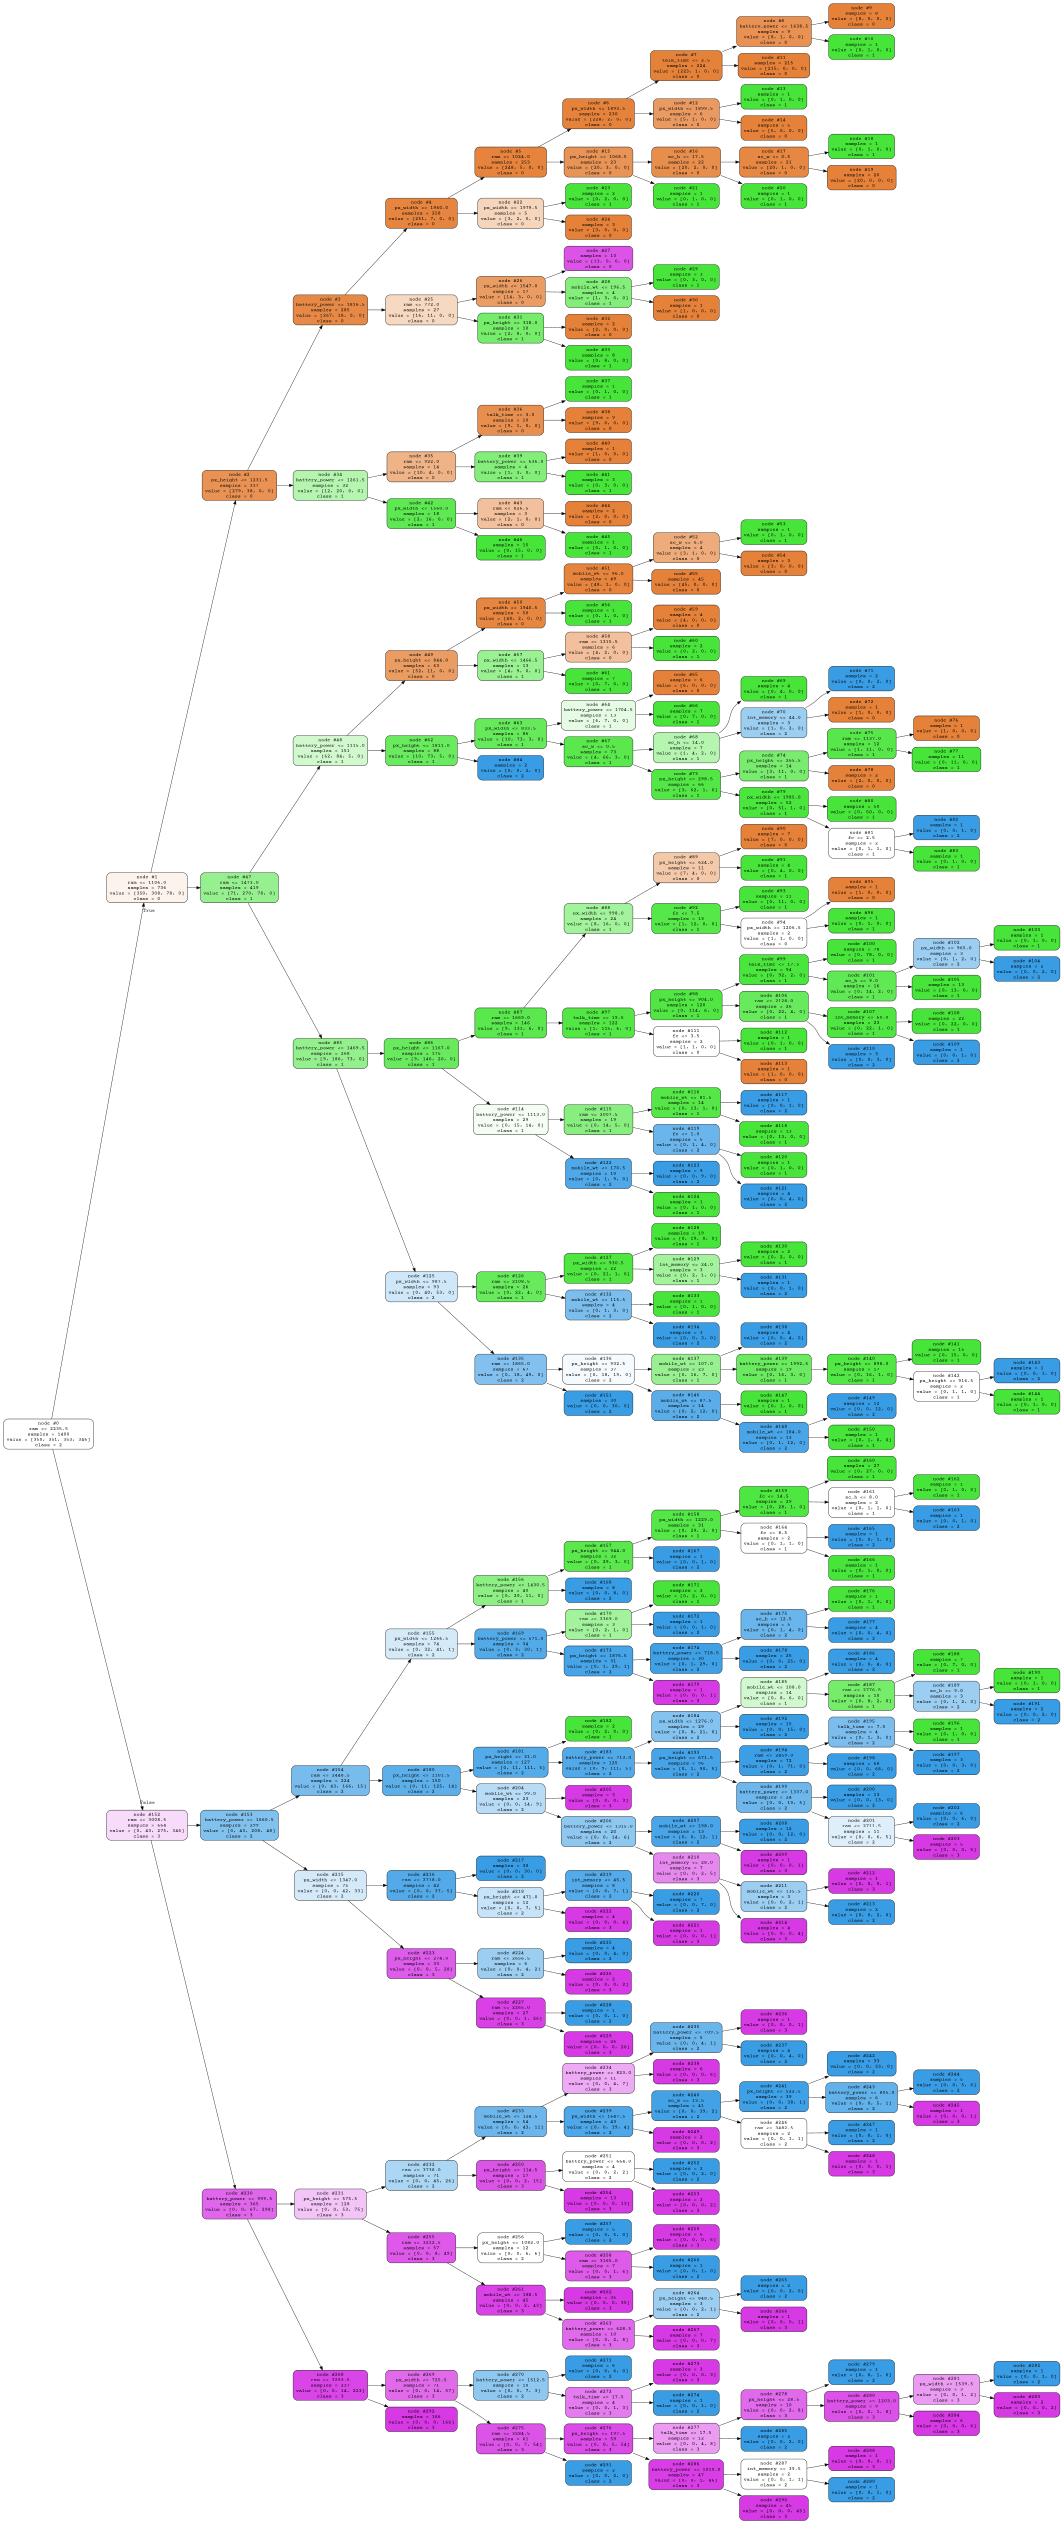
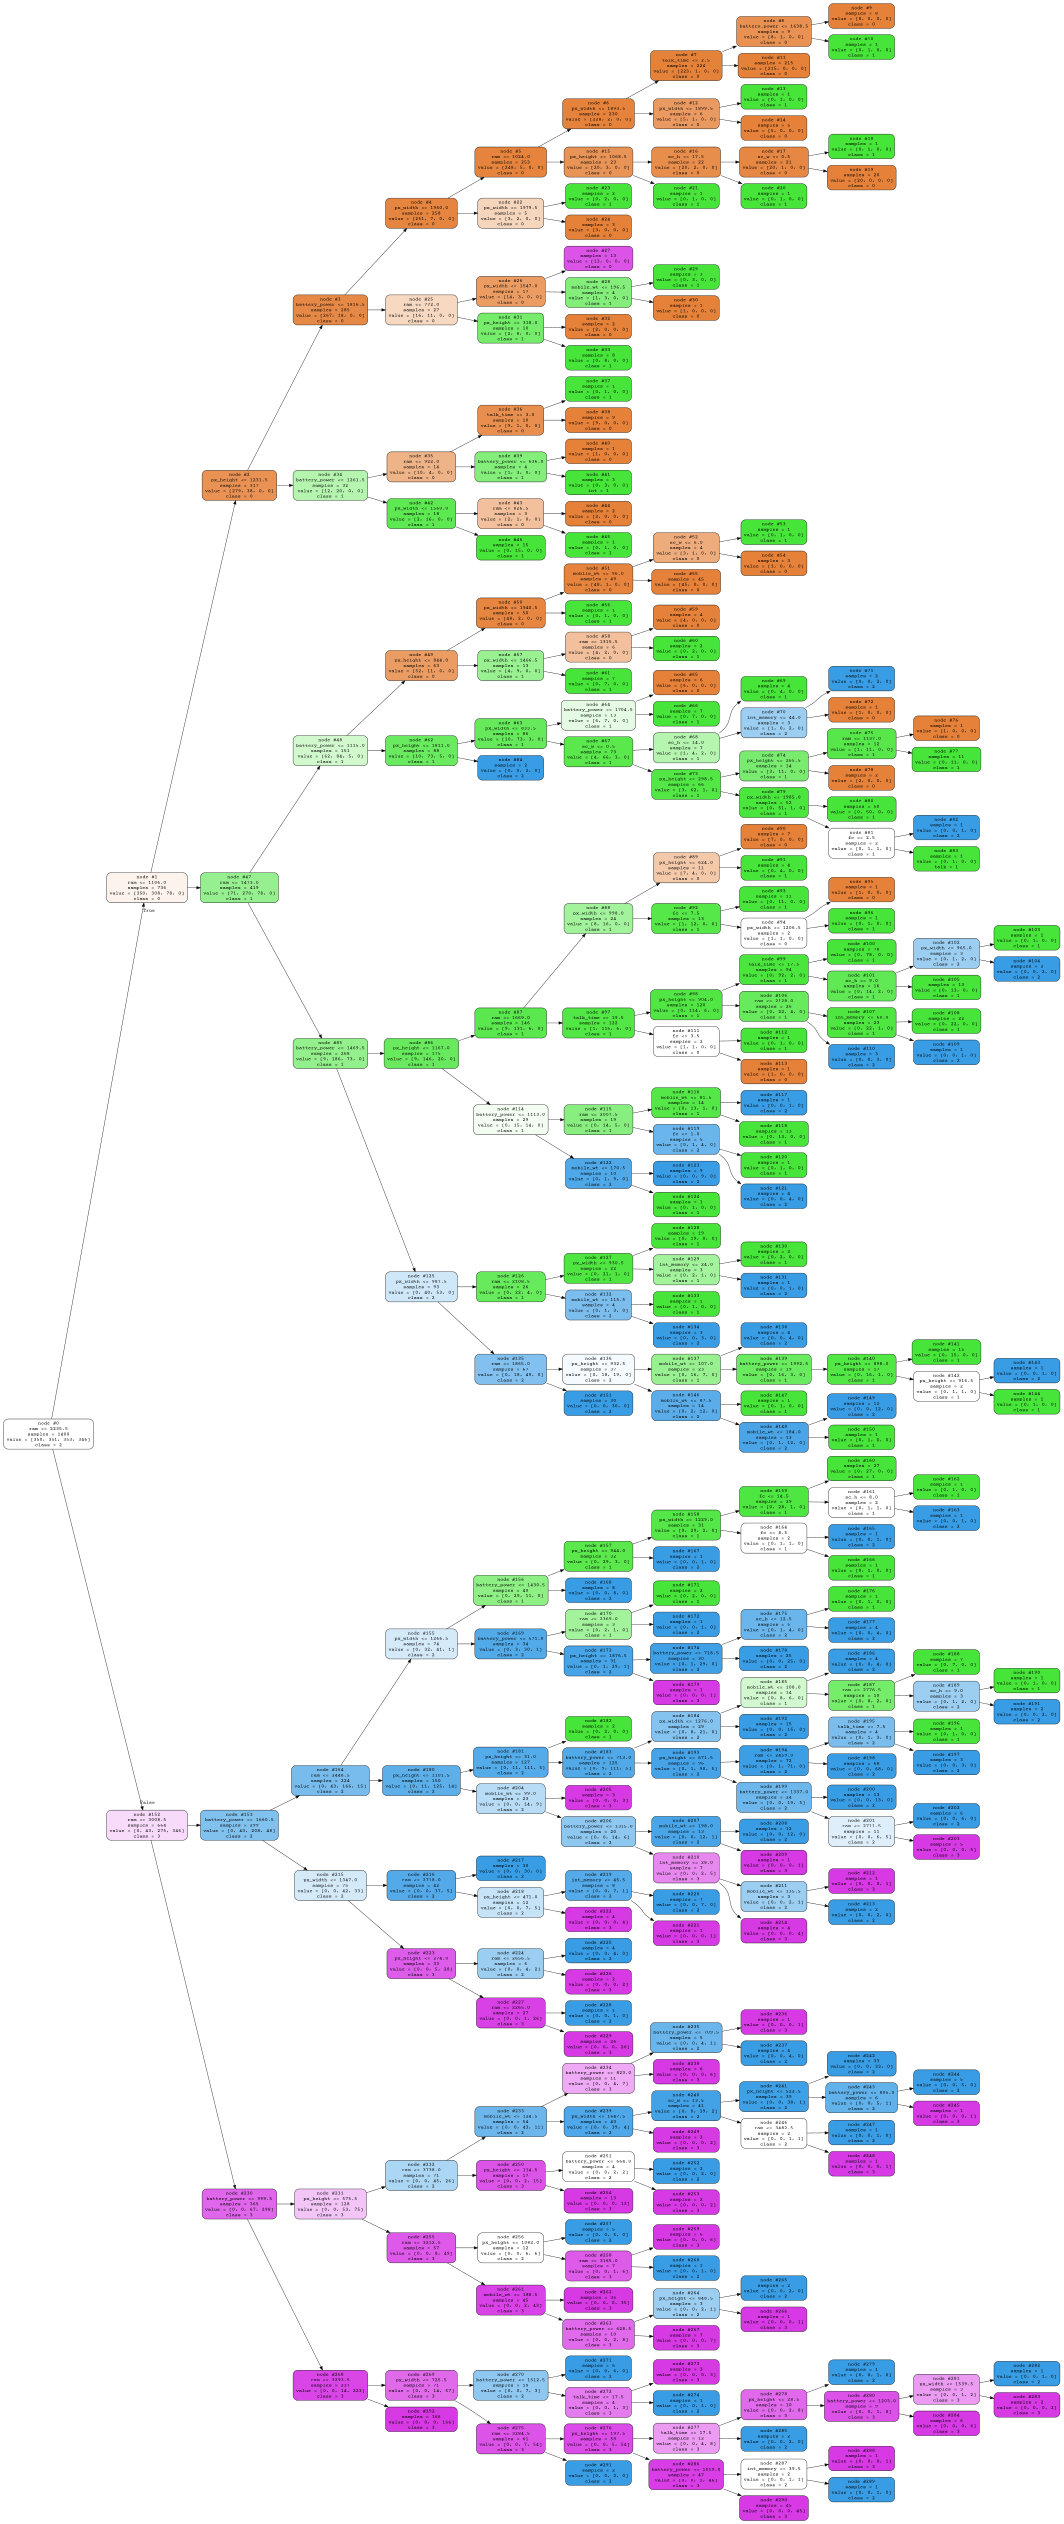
(598, 482) -> (598, 482)
(946, 859) -> (946, 859)
